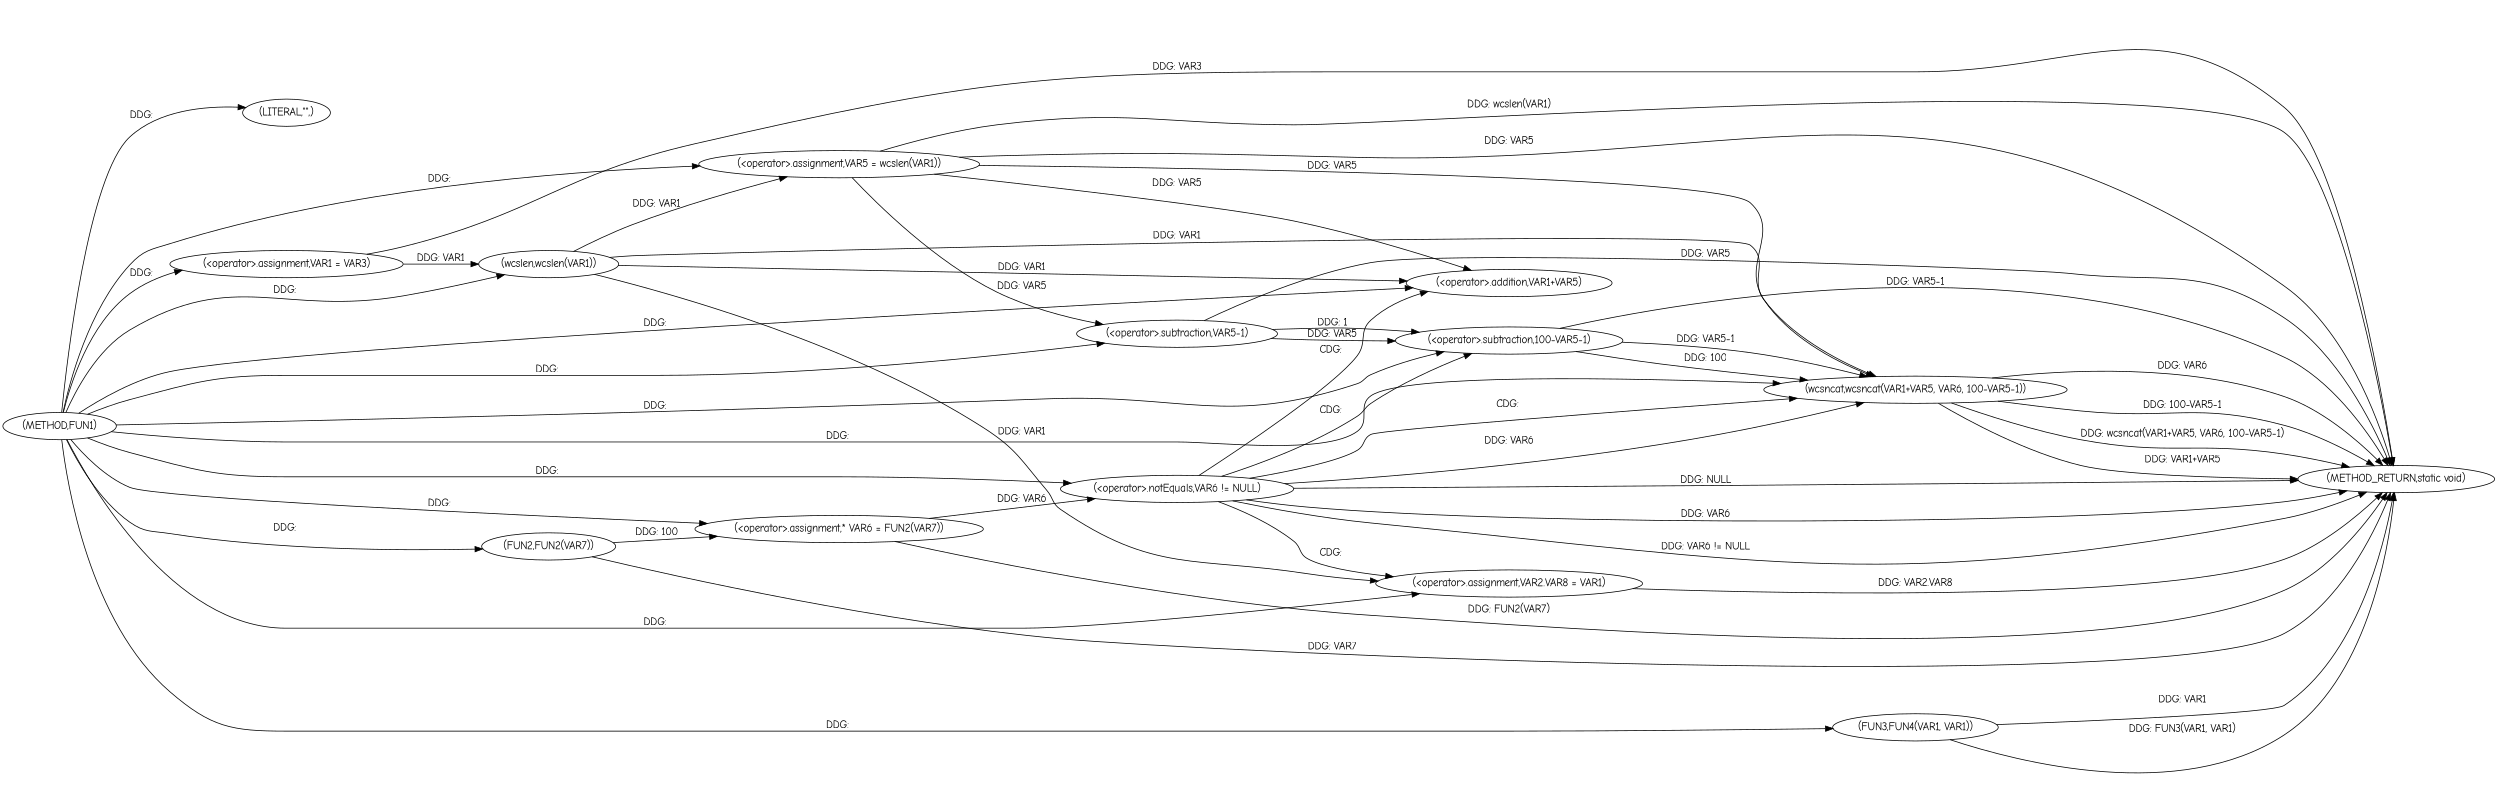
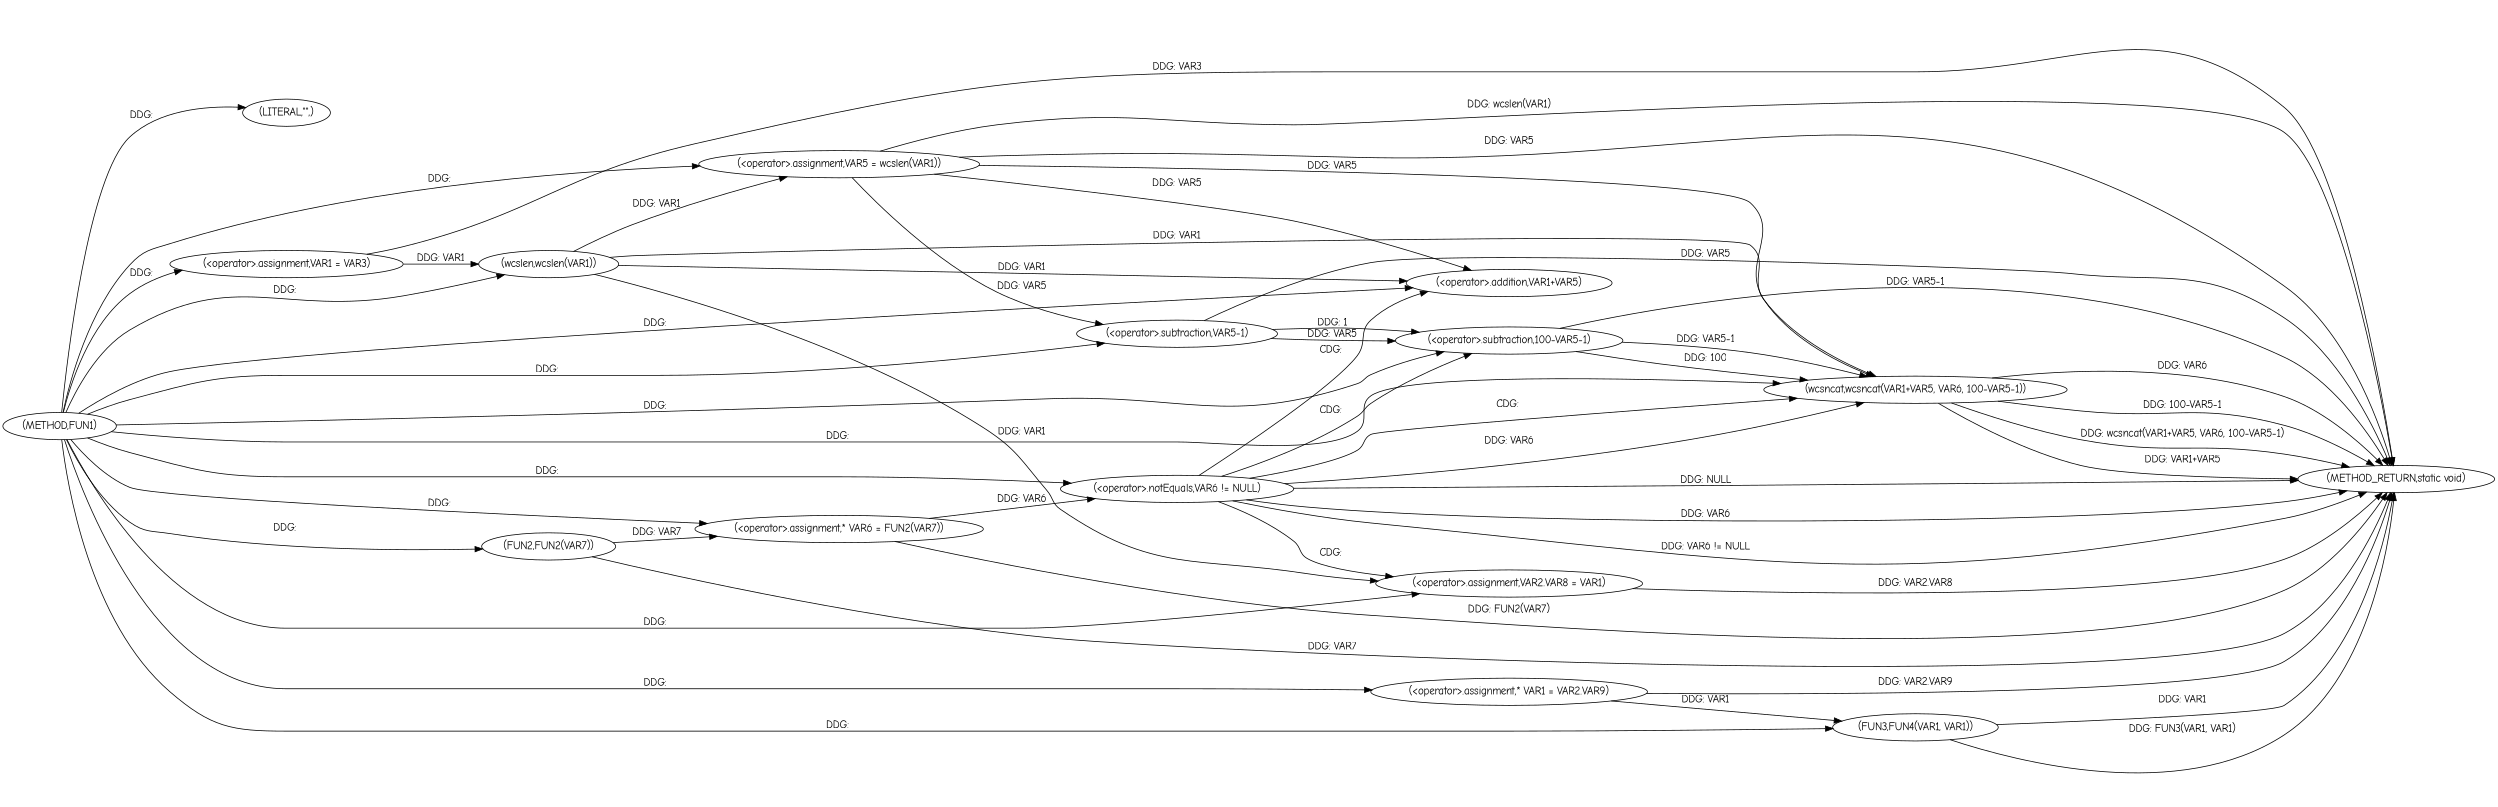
(657, 532) -> (657, 532)
none -> (1509, 692)
